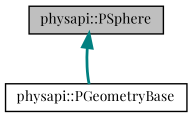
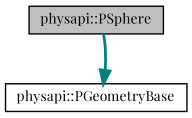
(87, 66) -> (105, 52)
